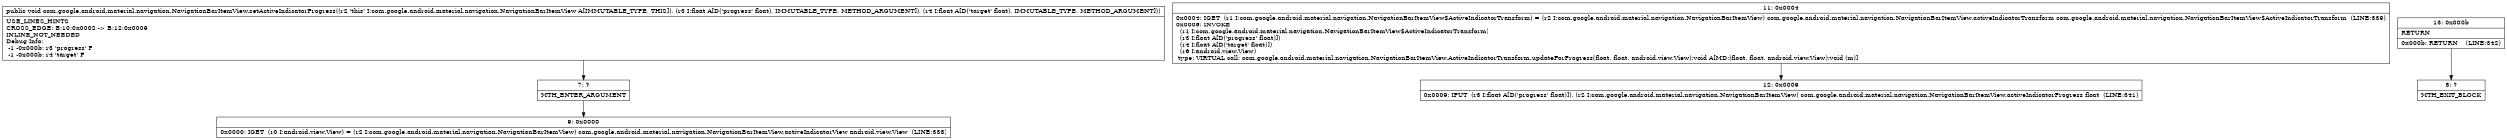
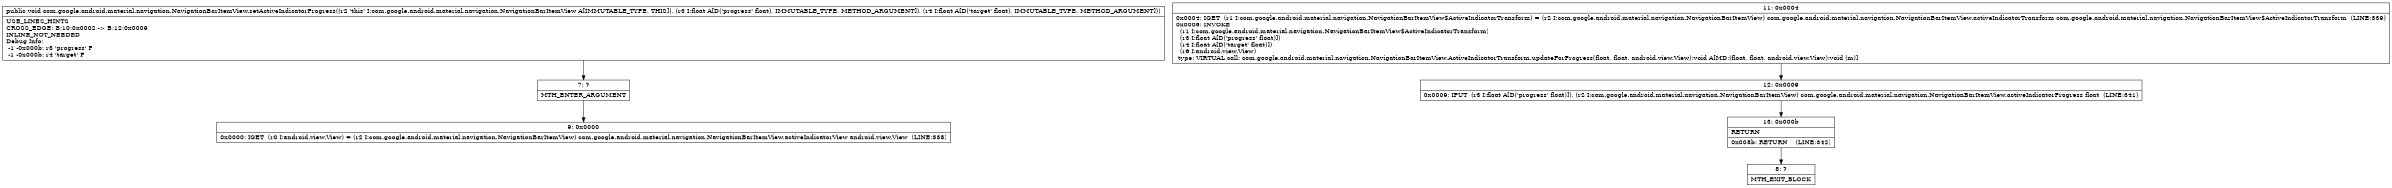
(2451, 43) -> (1781, 142)
none -> (1781, 107)
